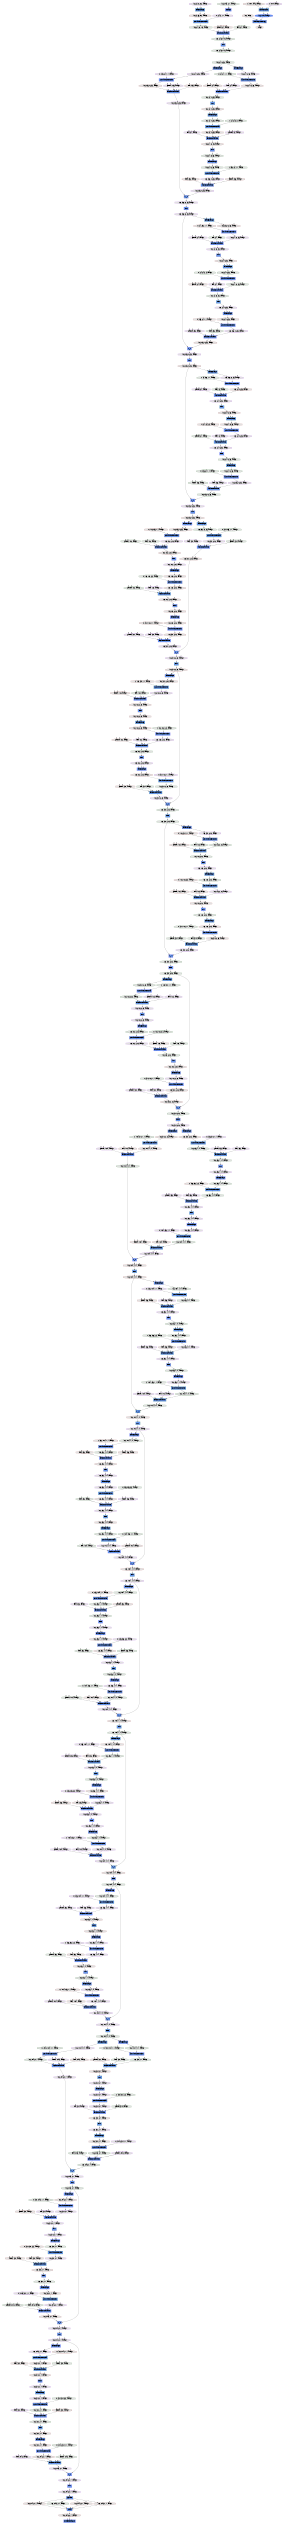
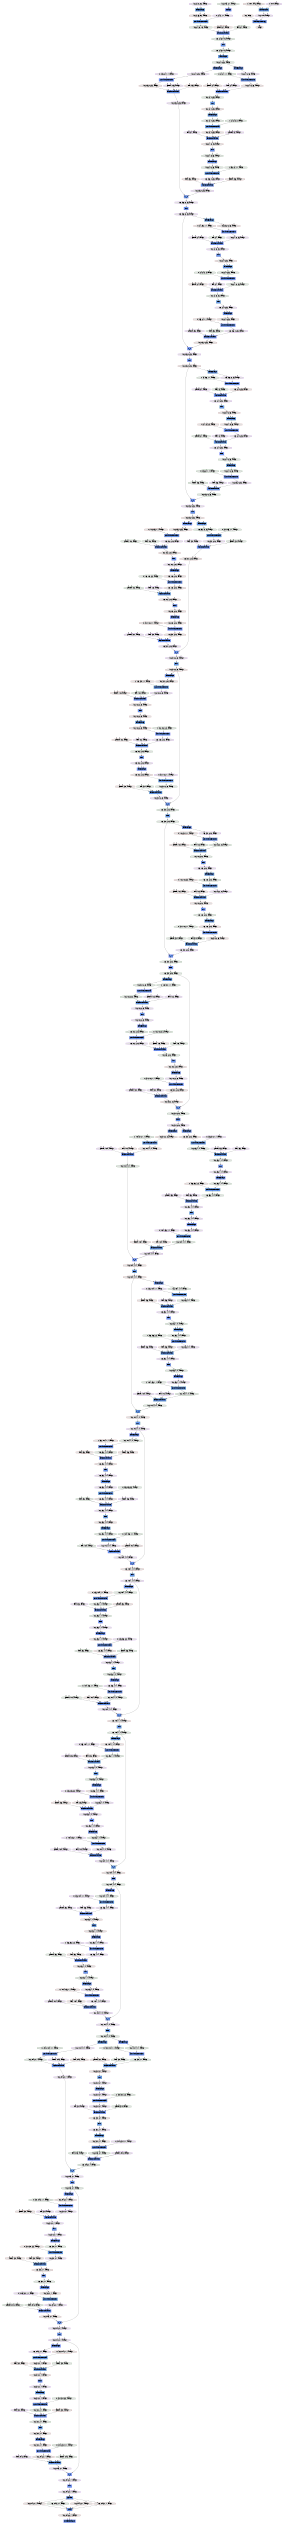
(264, 16) -> (264, 16)
none -> (223, 57)
